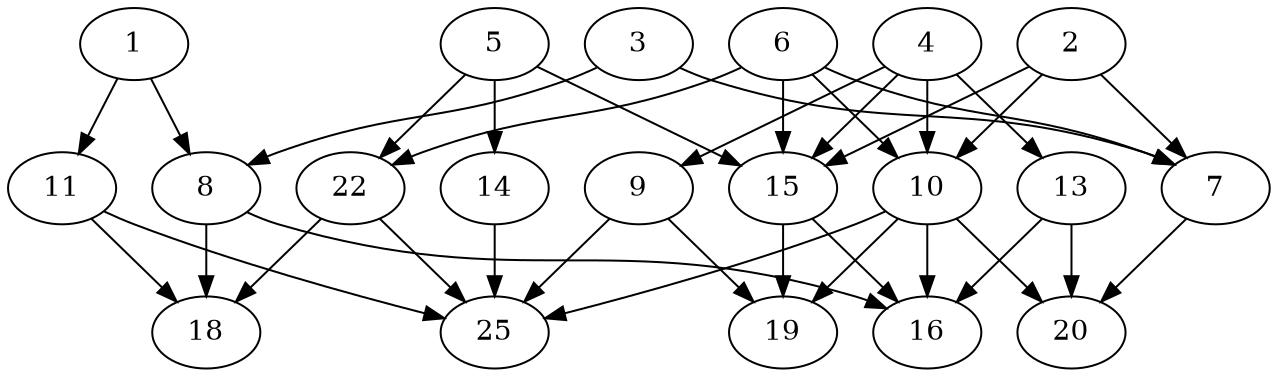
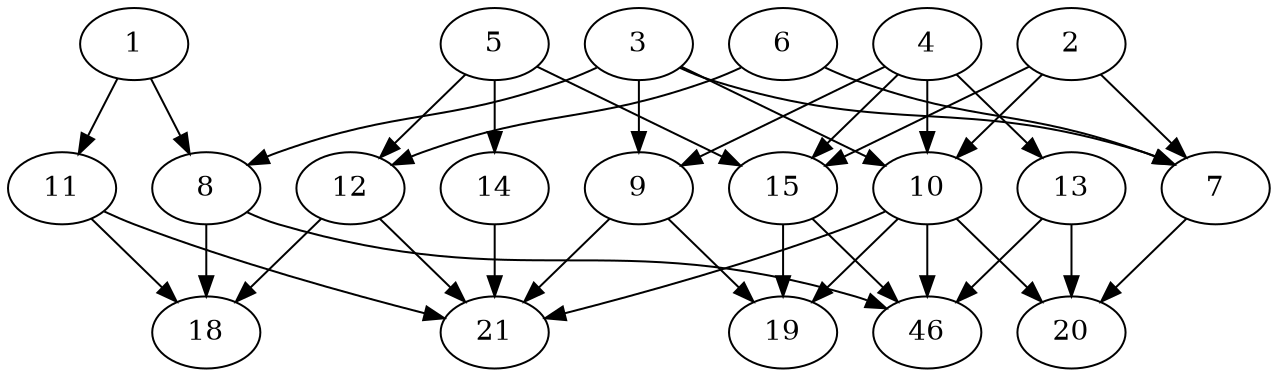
none -> (639, 106)
(783, 106) -> none
(866, 126) -> (769, 109)
(350, 188) -> (350, 188)
(495, 332) -> (495, 332)
(927, 332) -> (927, 332)
